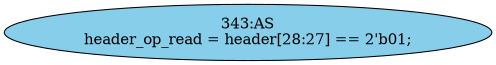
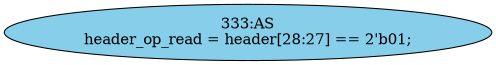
(248, 32) -> (248, 32)
